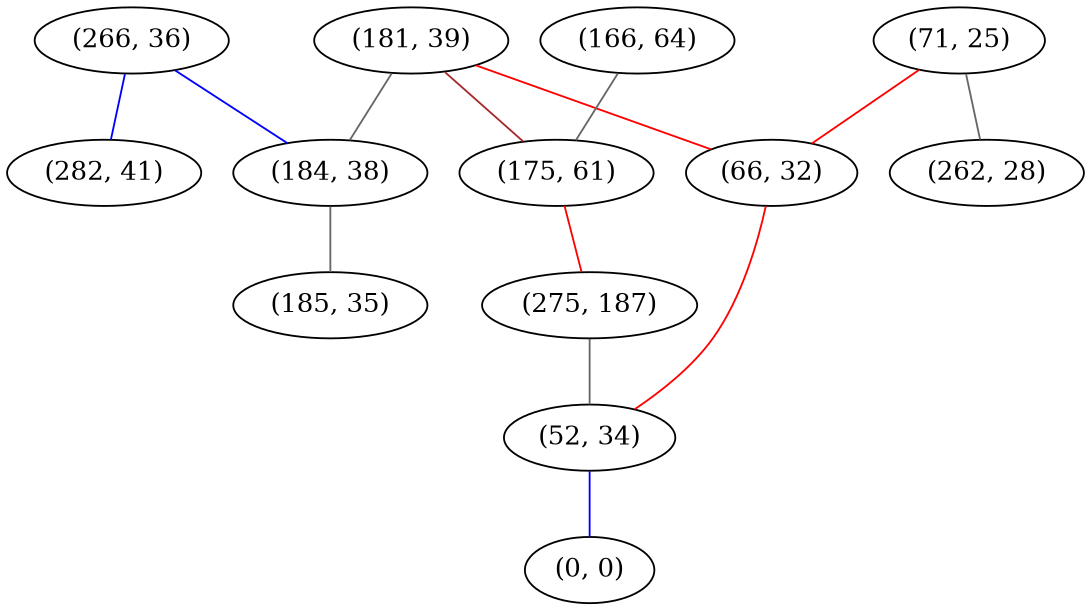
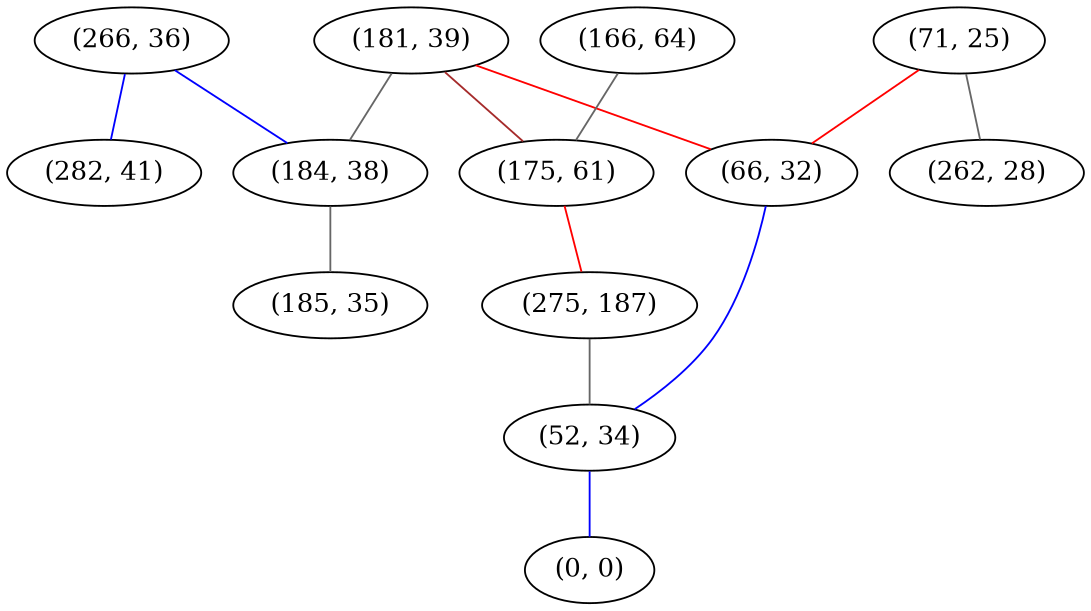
(723, 323) -> (723, 323)
